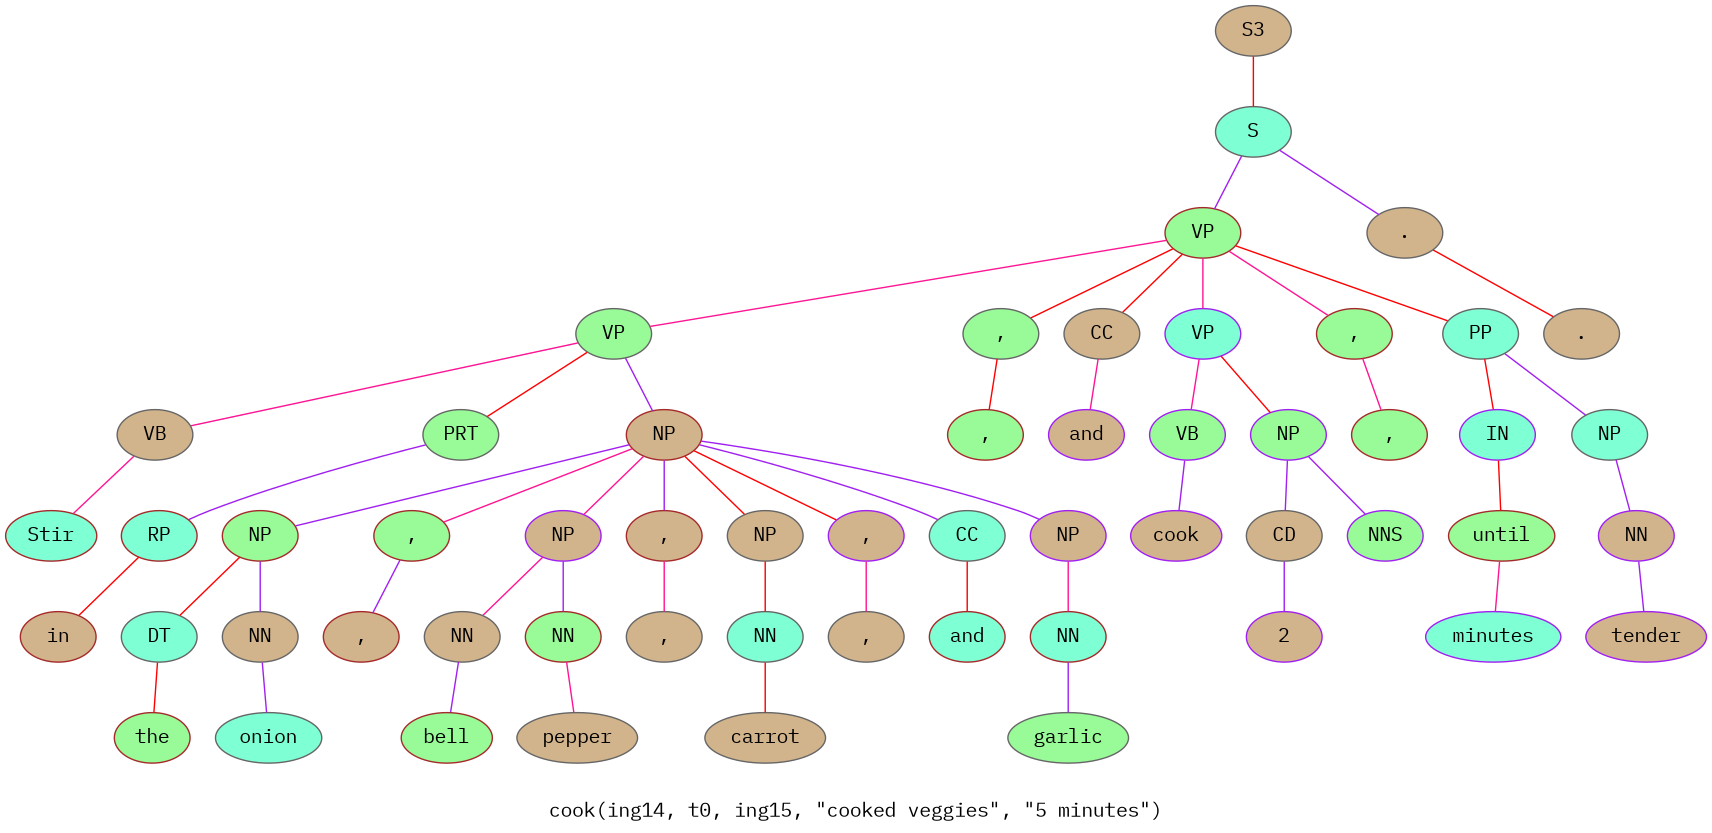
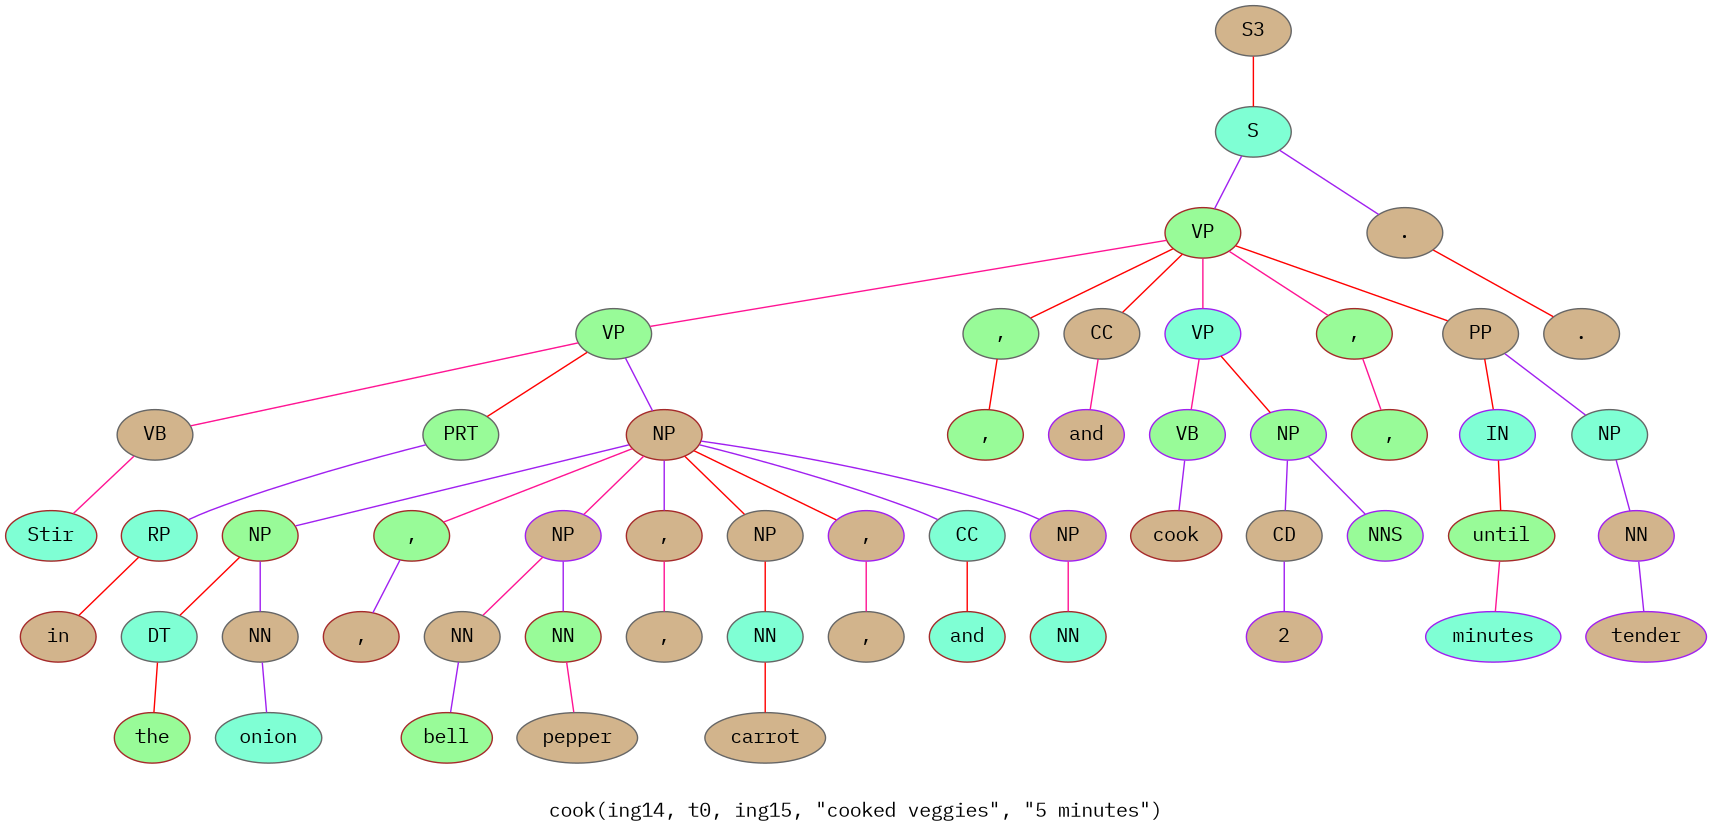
(1481, 334) -> (1481, 334)
(1176, 536) -> (1176, 536)
(1068, 738) -> none
